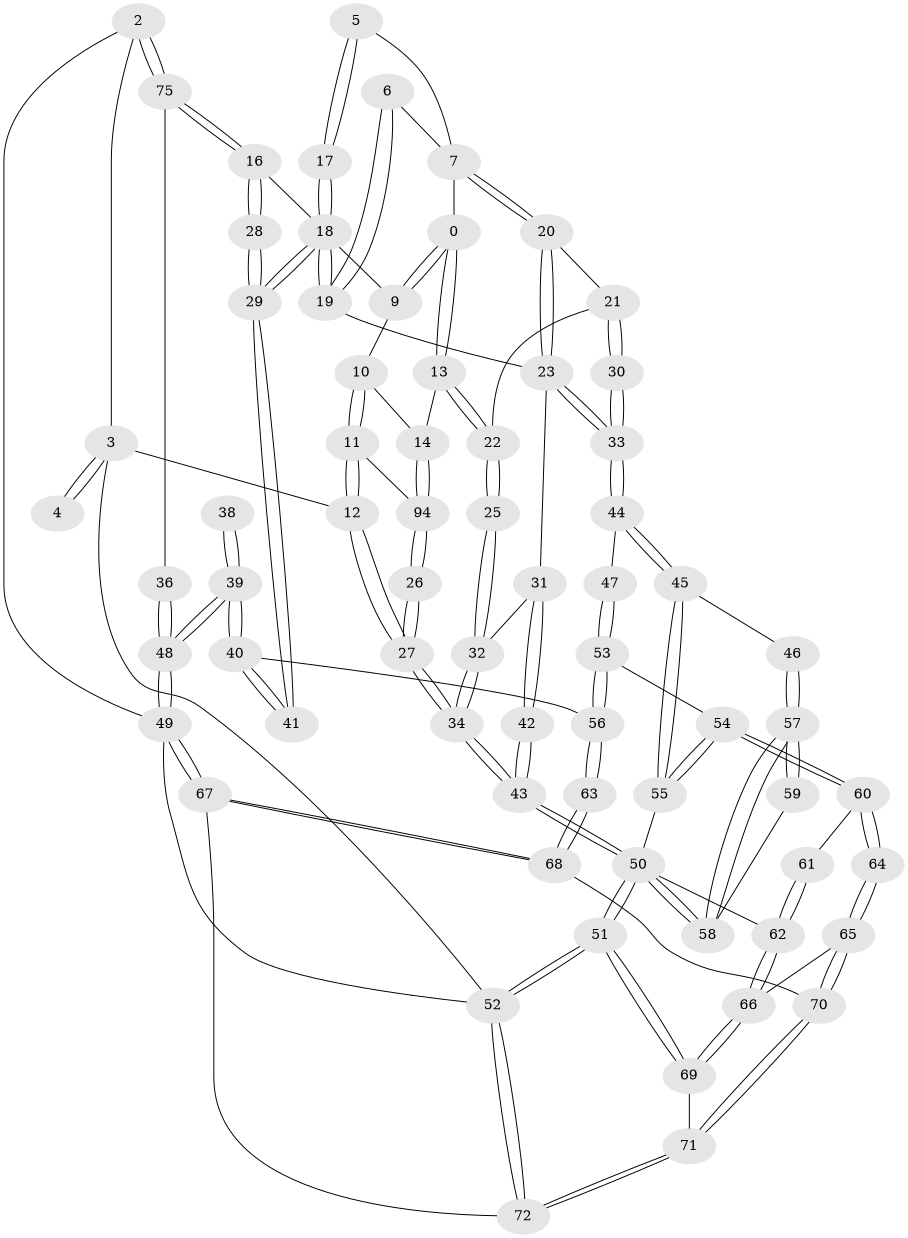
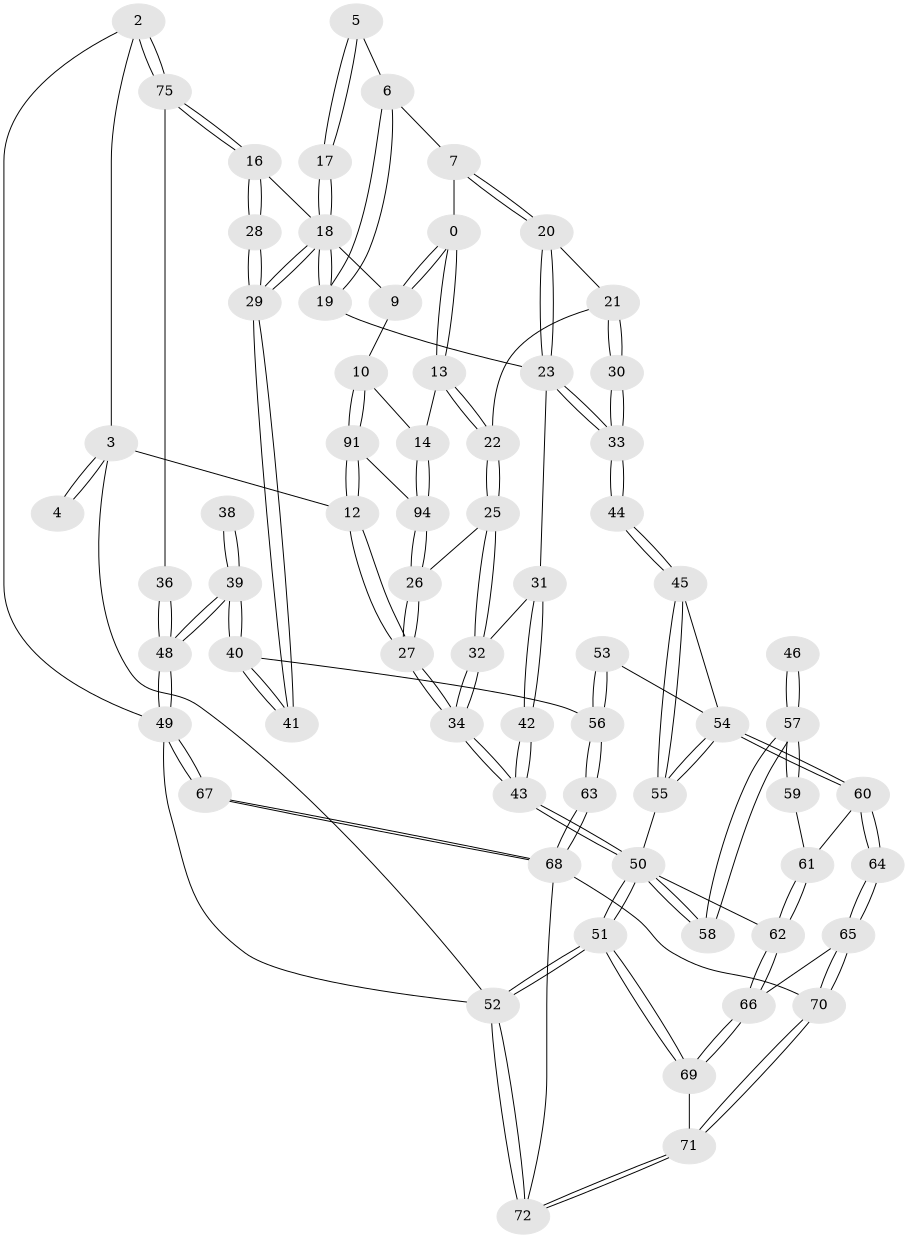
(427, 80) -> (372, 57)
(352, 443) -> (352, 443)
none -> (454, 549)
(610, 584) -> none
(737, 619) -> (702, 654)
(750, 865) -> (800, 830)
(222, 1116) -> (547, 1042)
